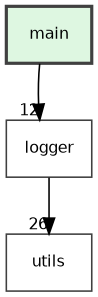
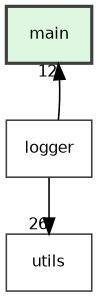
(38, 84) -> (60, 100)
